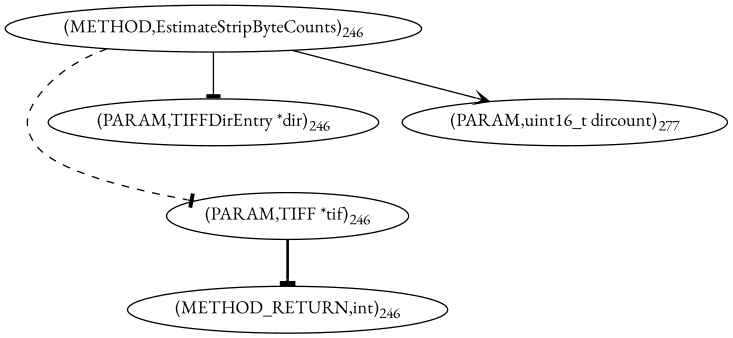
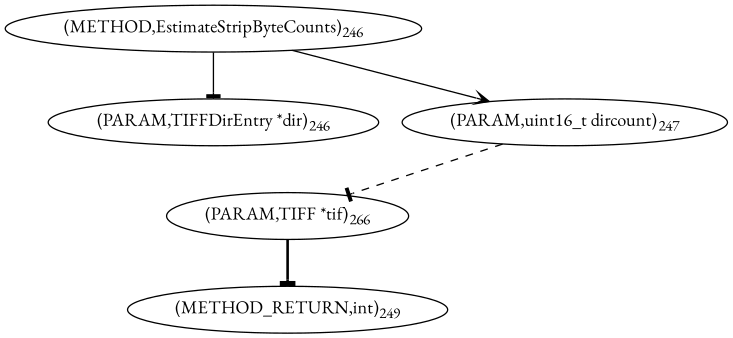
(669, 120) -> (669, 120)
(45, 154) -> (428, 169)
(360, 214) -> (360, 214)
(390, 308) -> (390, 308)
